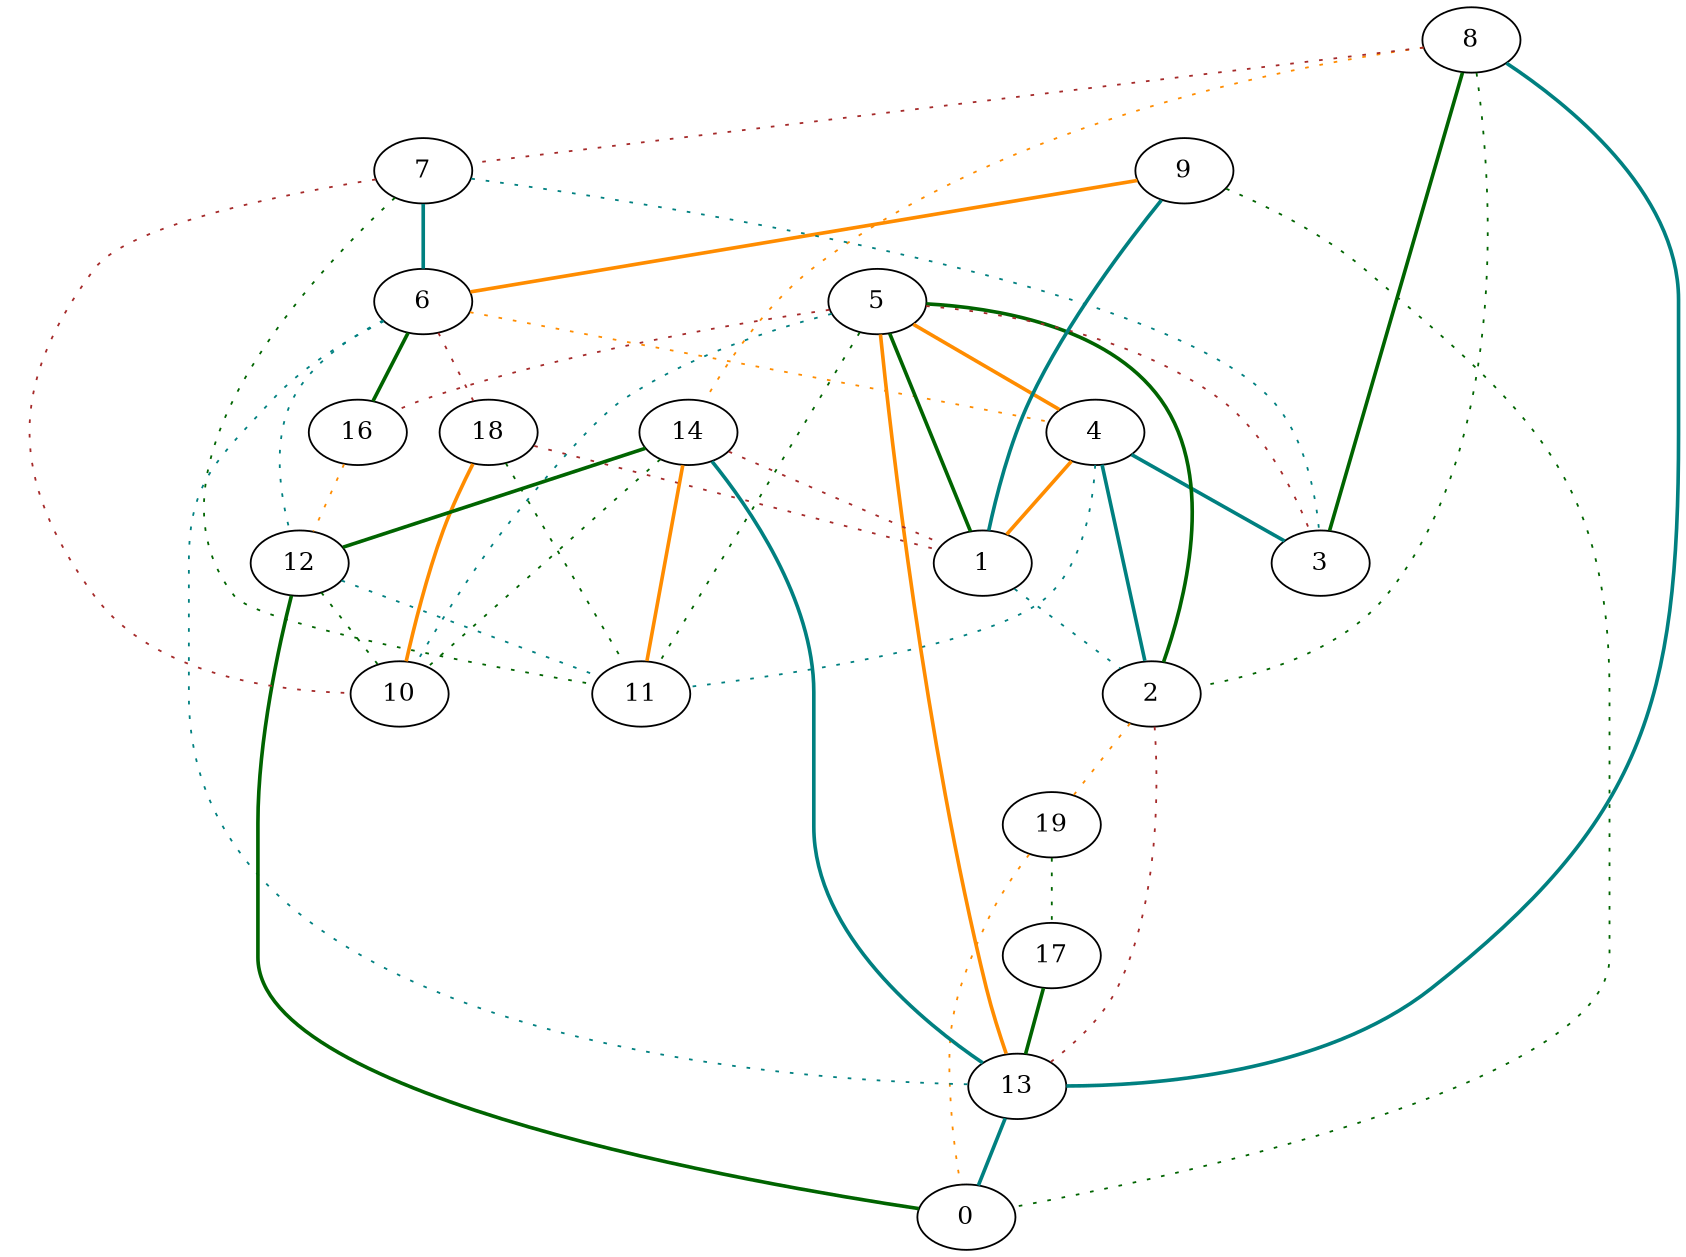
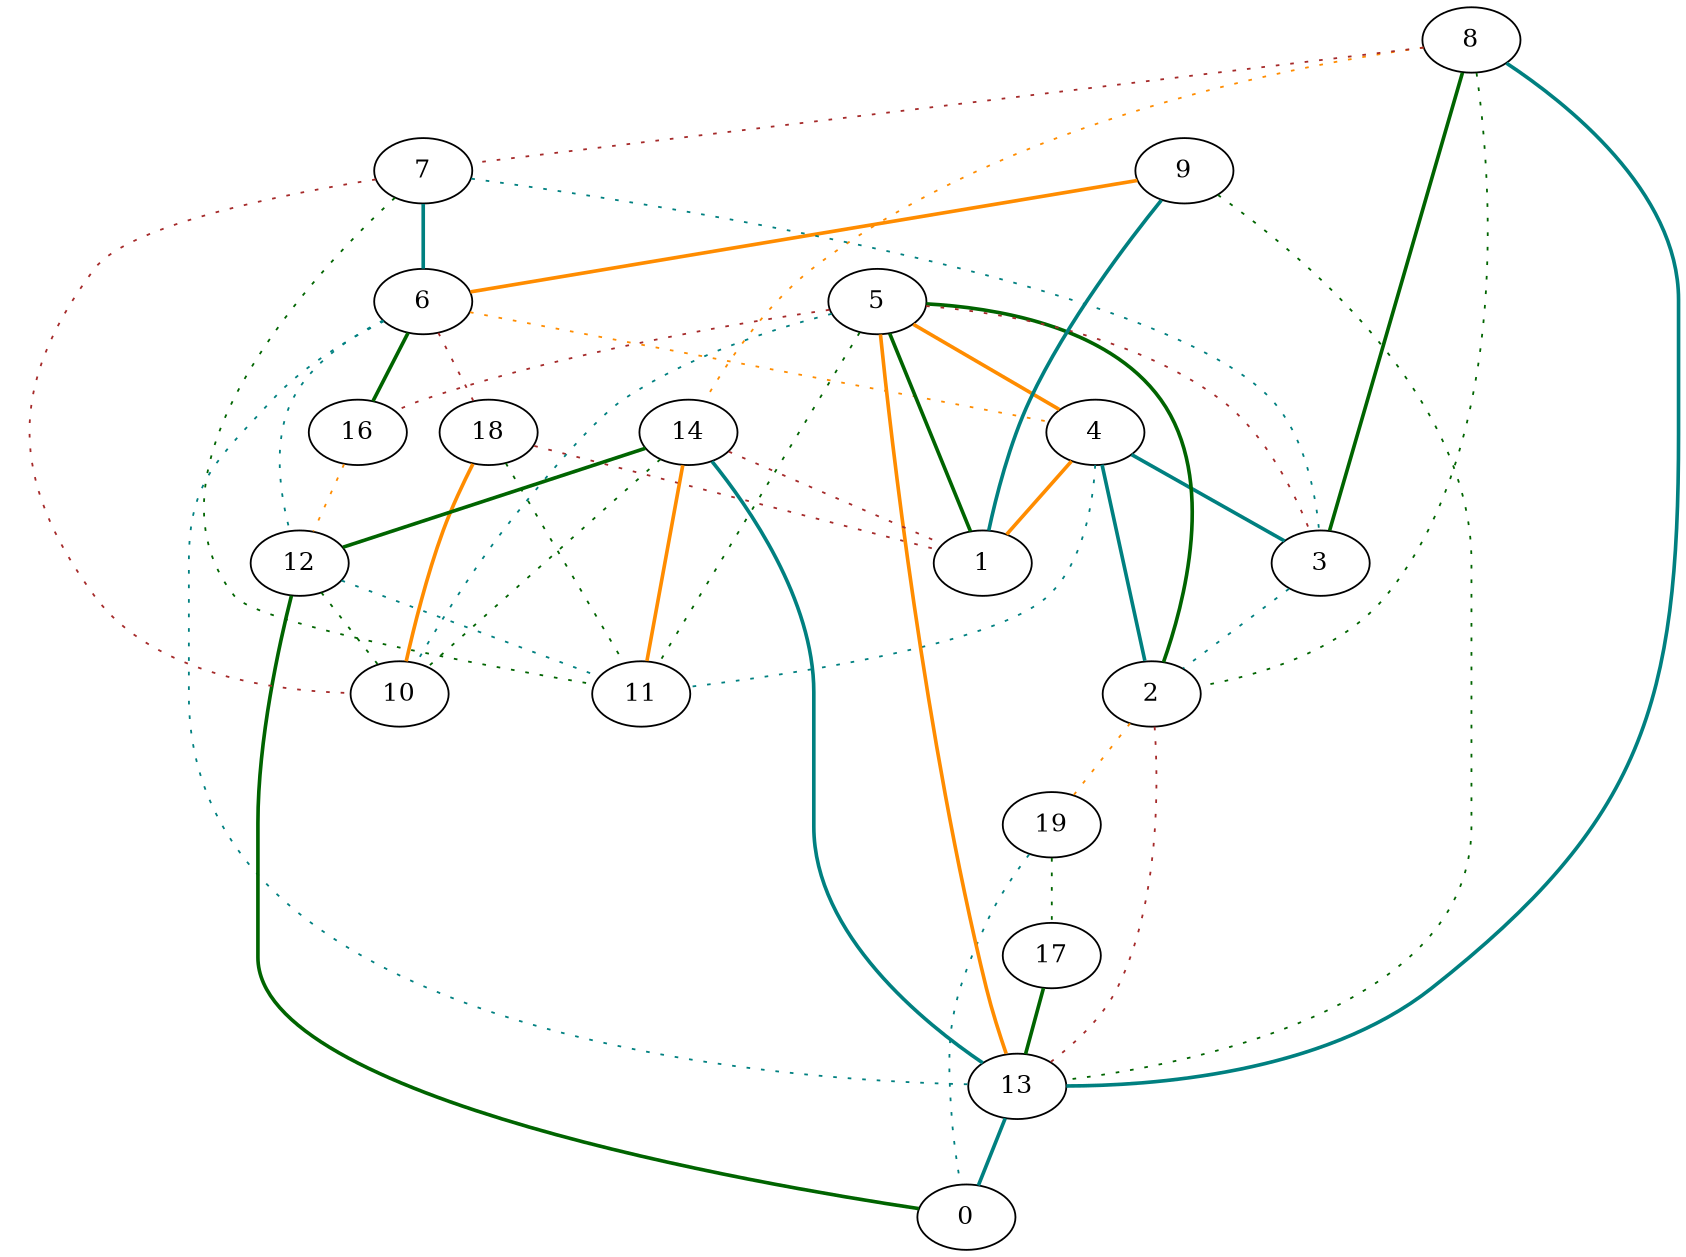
(1067, 629) -> (1236, 629)
(1610, 823) -> (1471, 722)
(955, 1011) -> (955, 1011)
